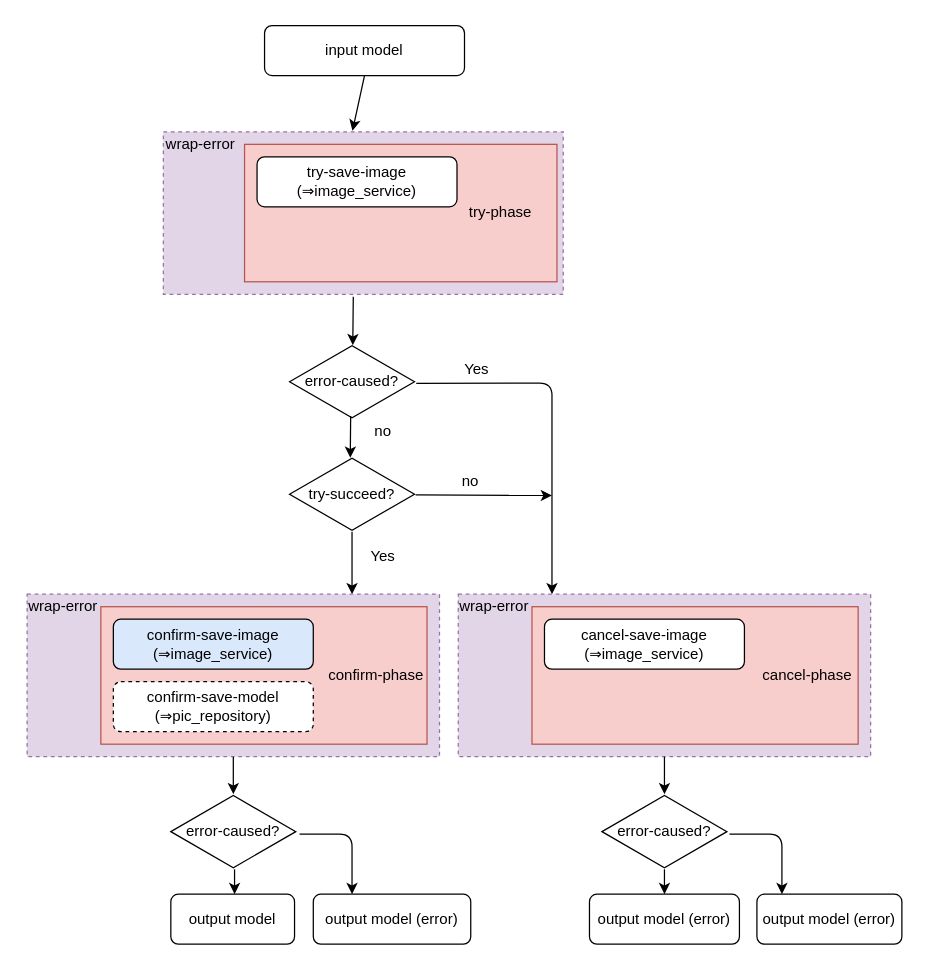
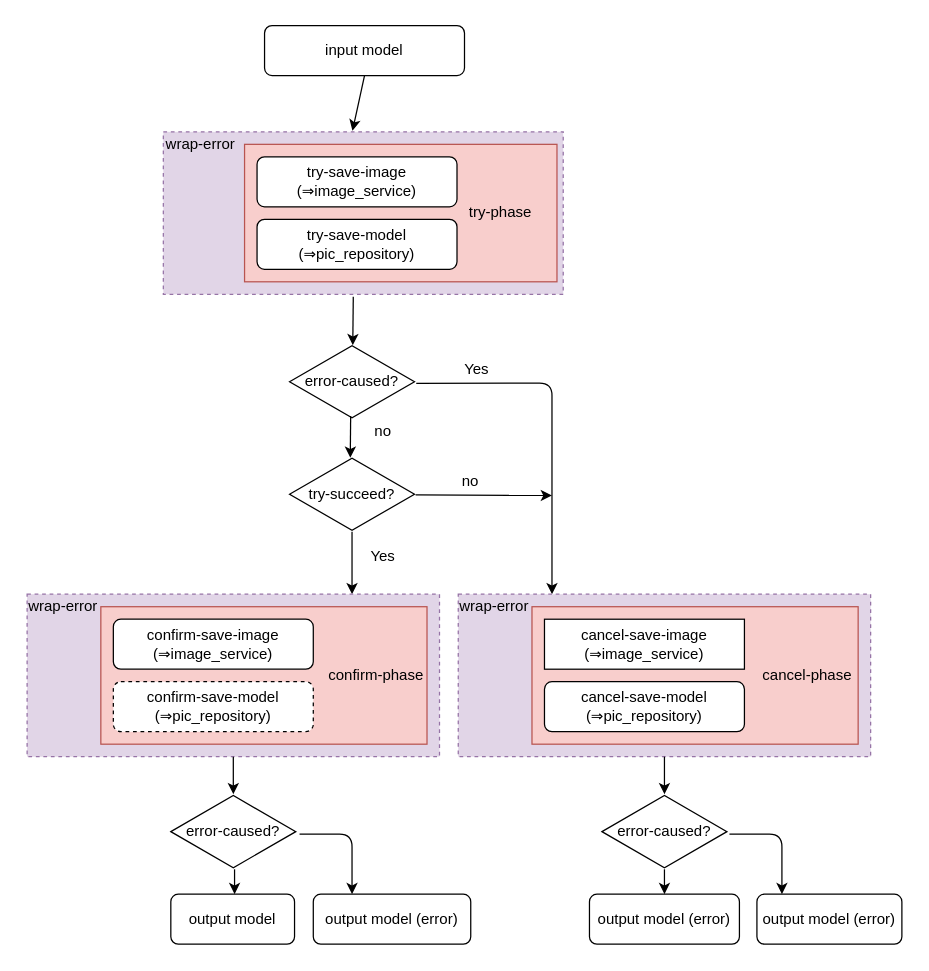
none -> (357, 244)
(213, 644) -> (213, 644)
(644, 644) -> (644, 644)
none -> (644, 707)
